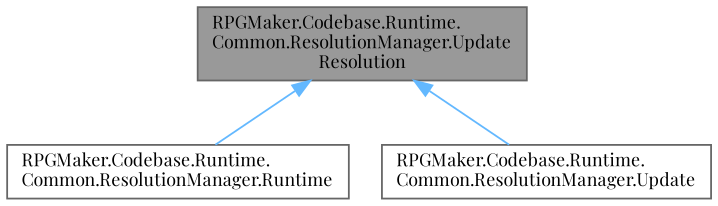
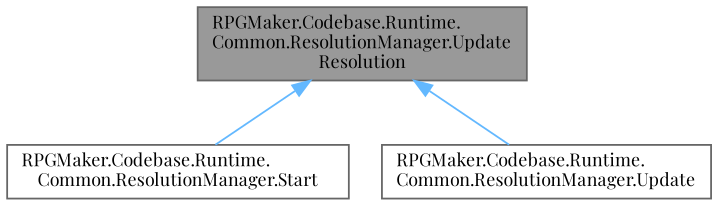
(178, 172) -> (178, 172)
